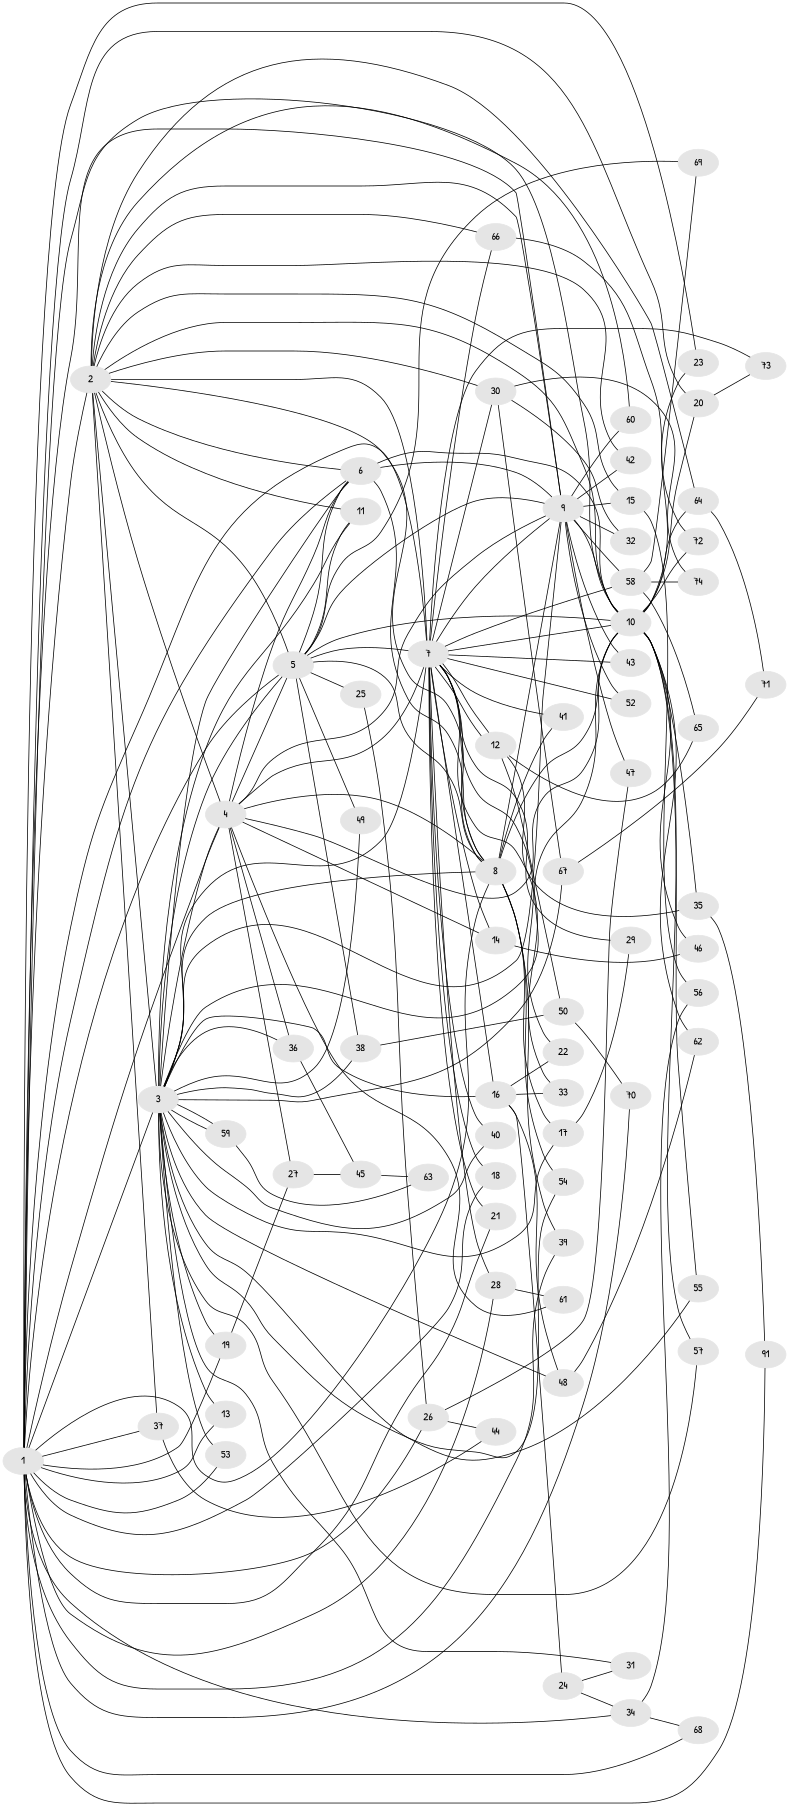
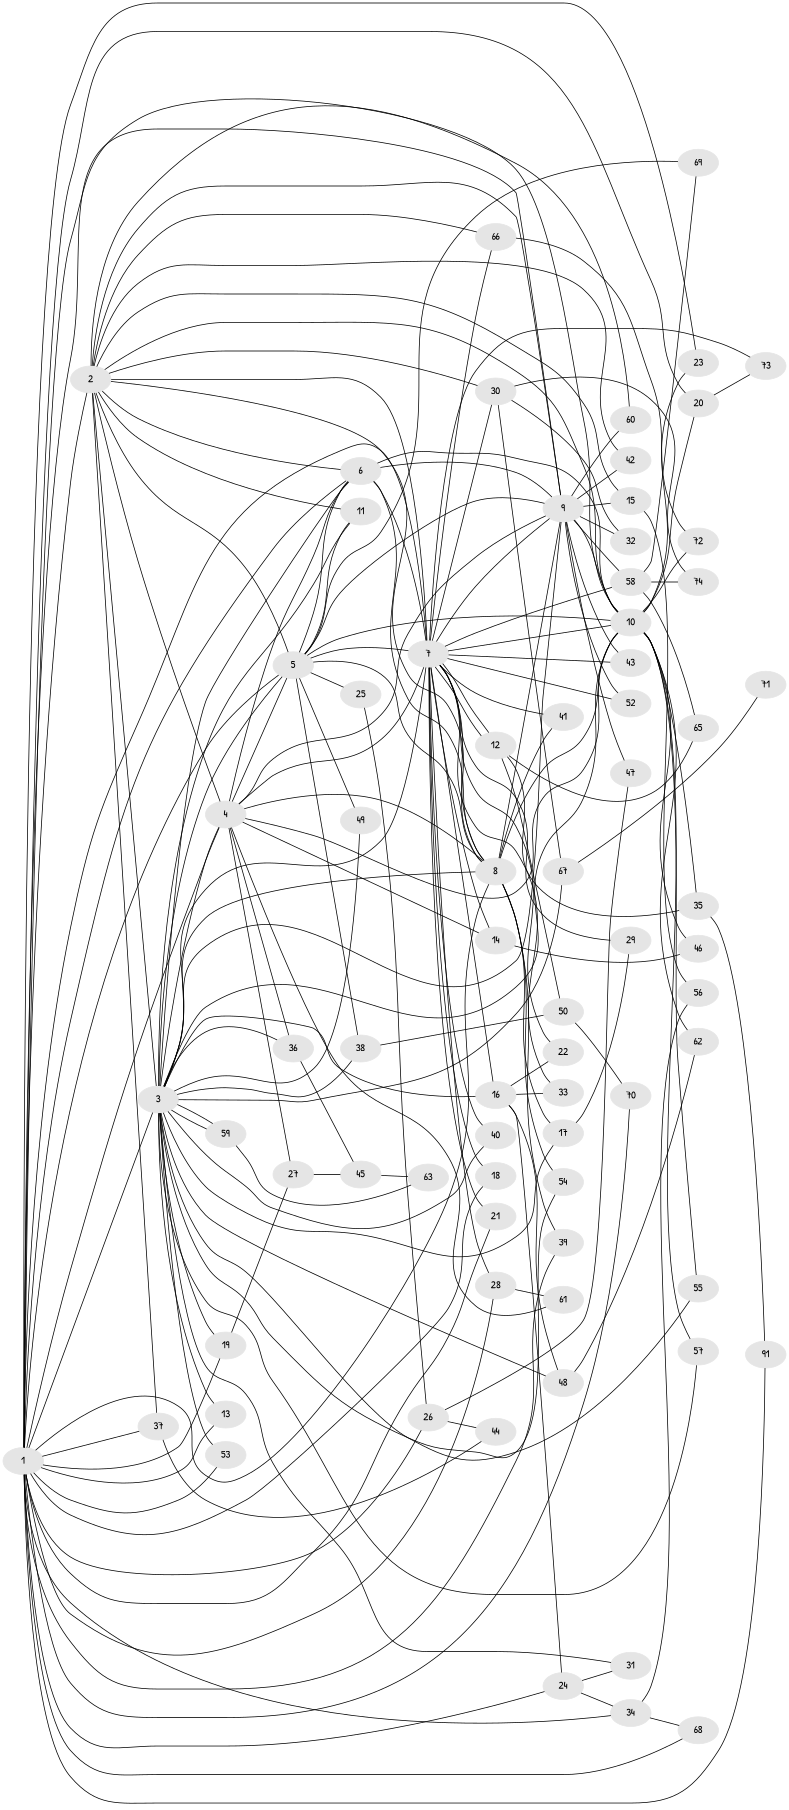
(698, 501) -> none
none -> (408, 558)
none -> (177, 1746)
